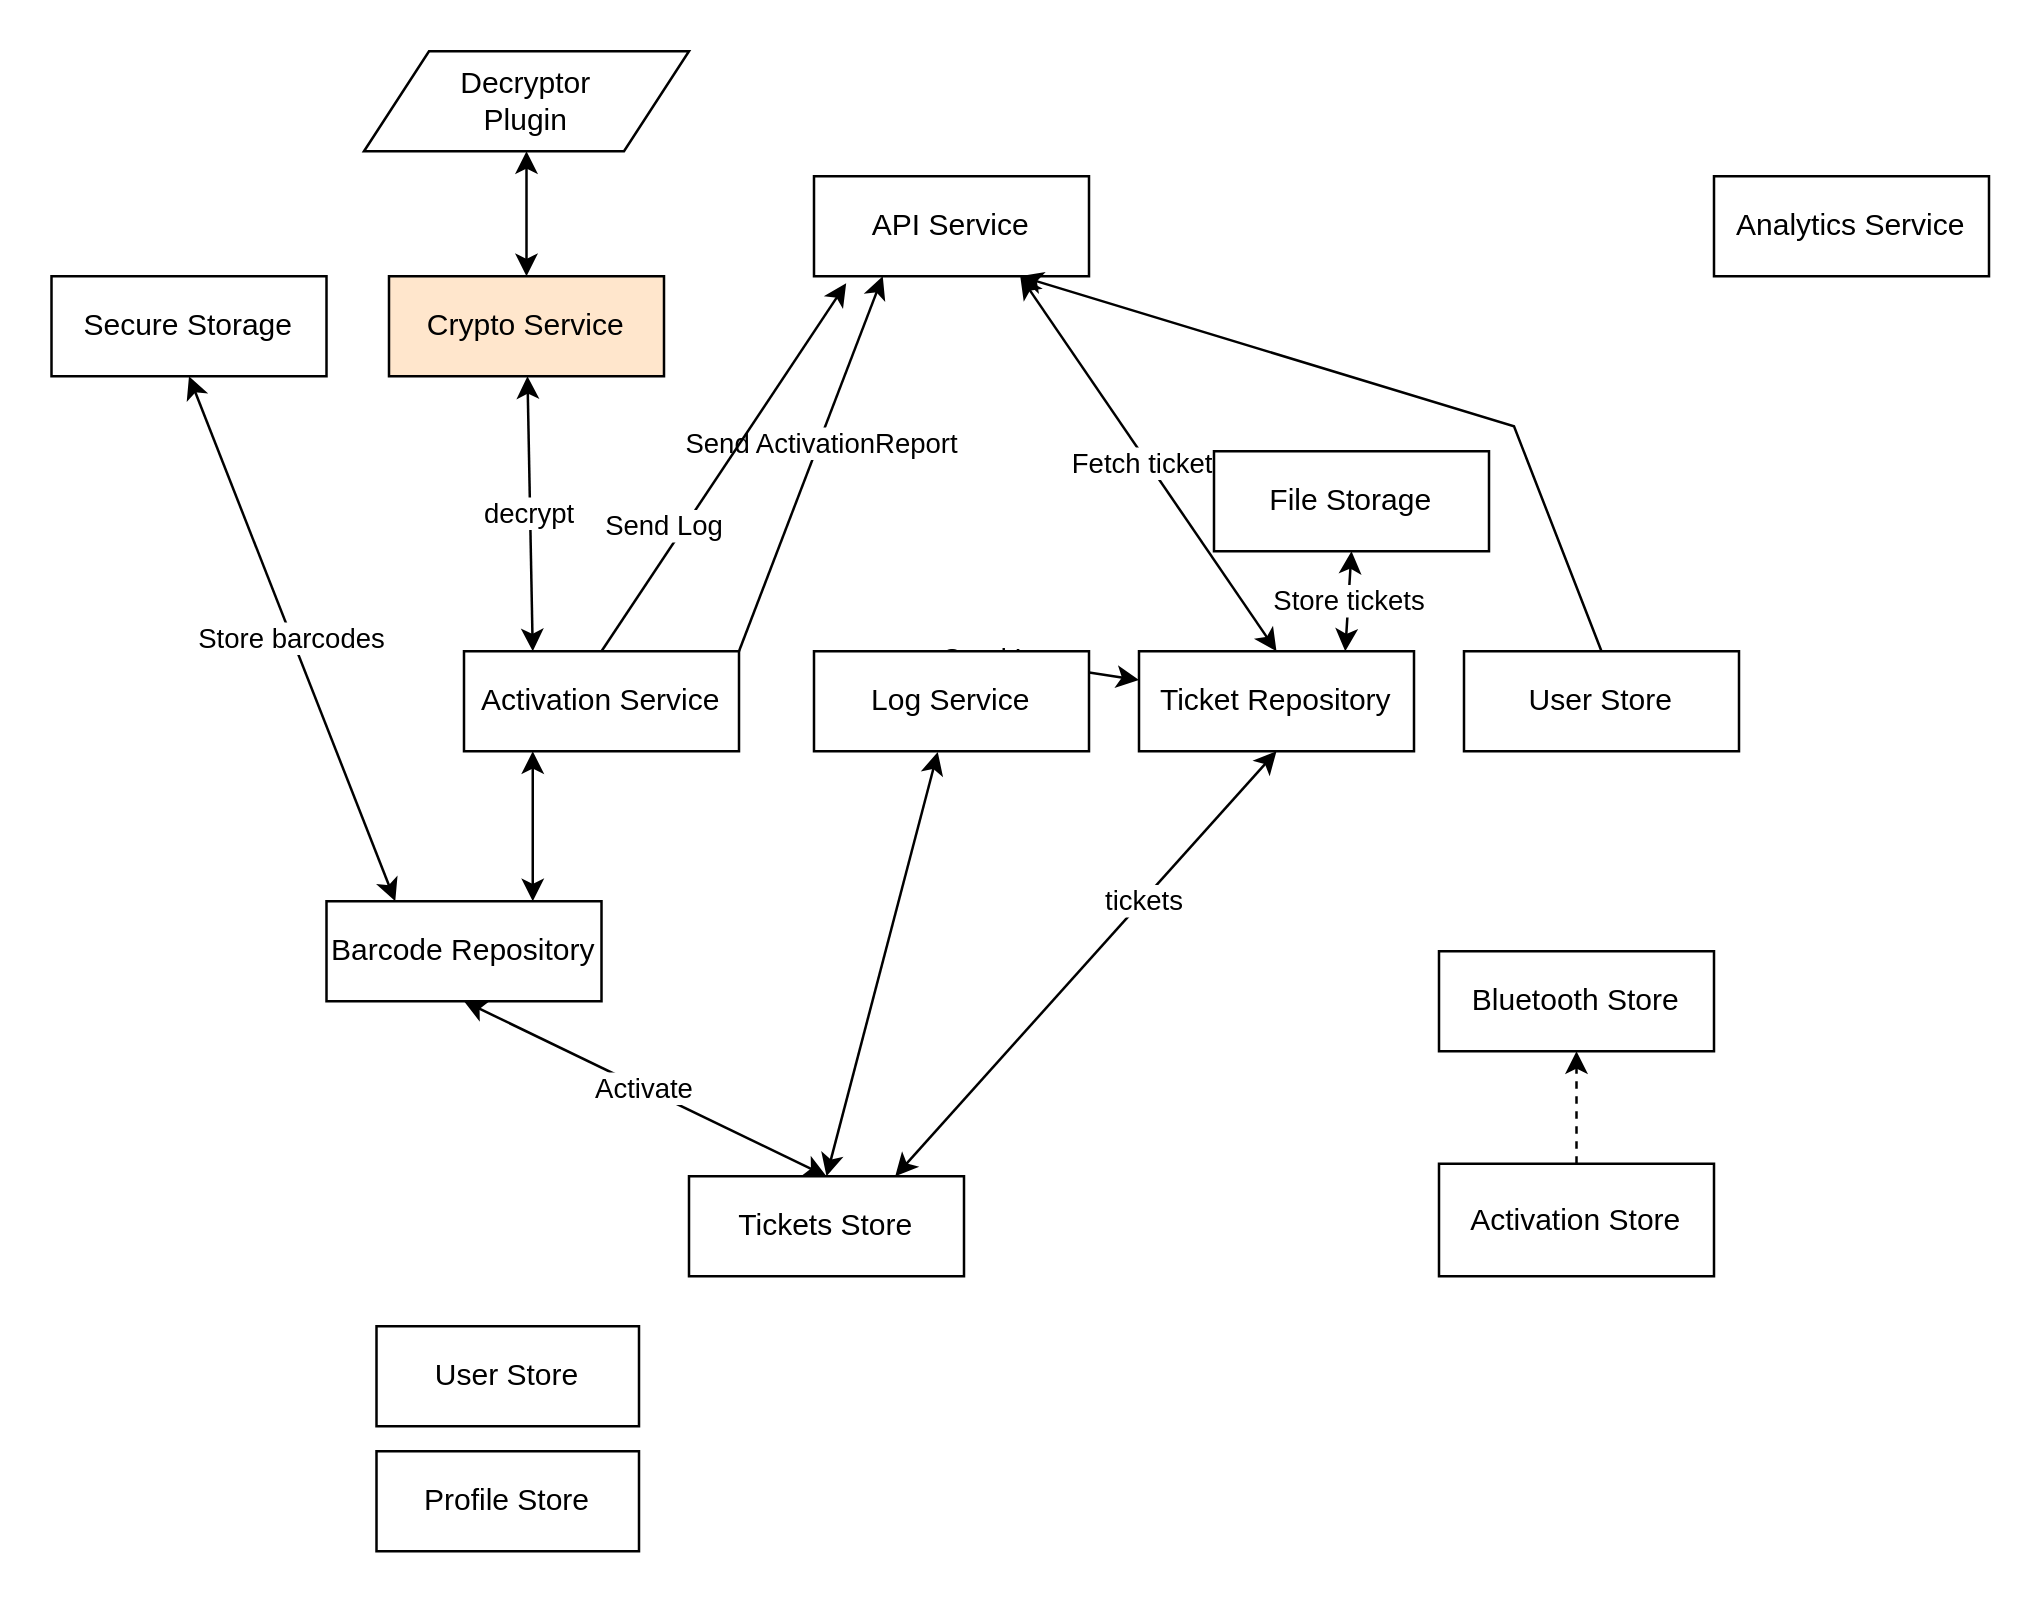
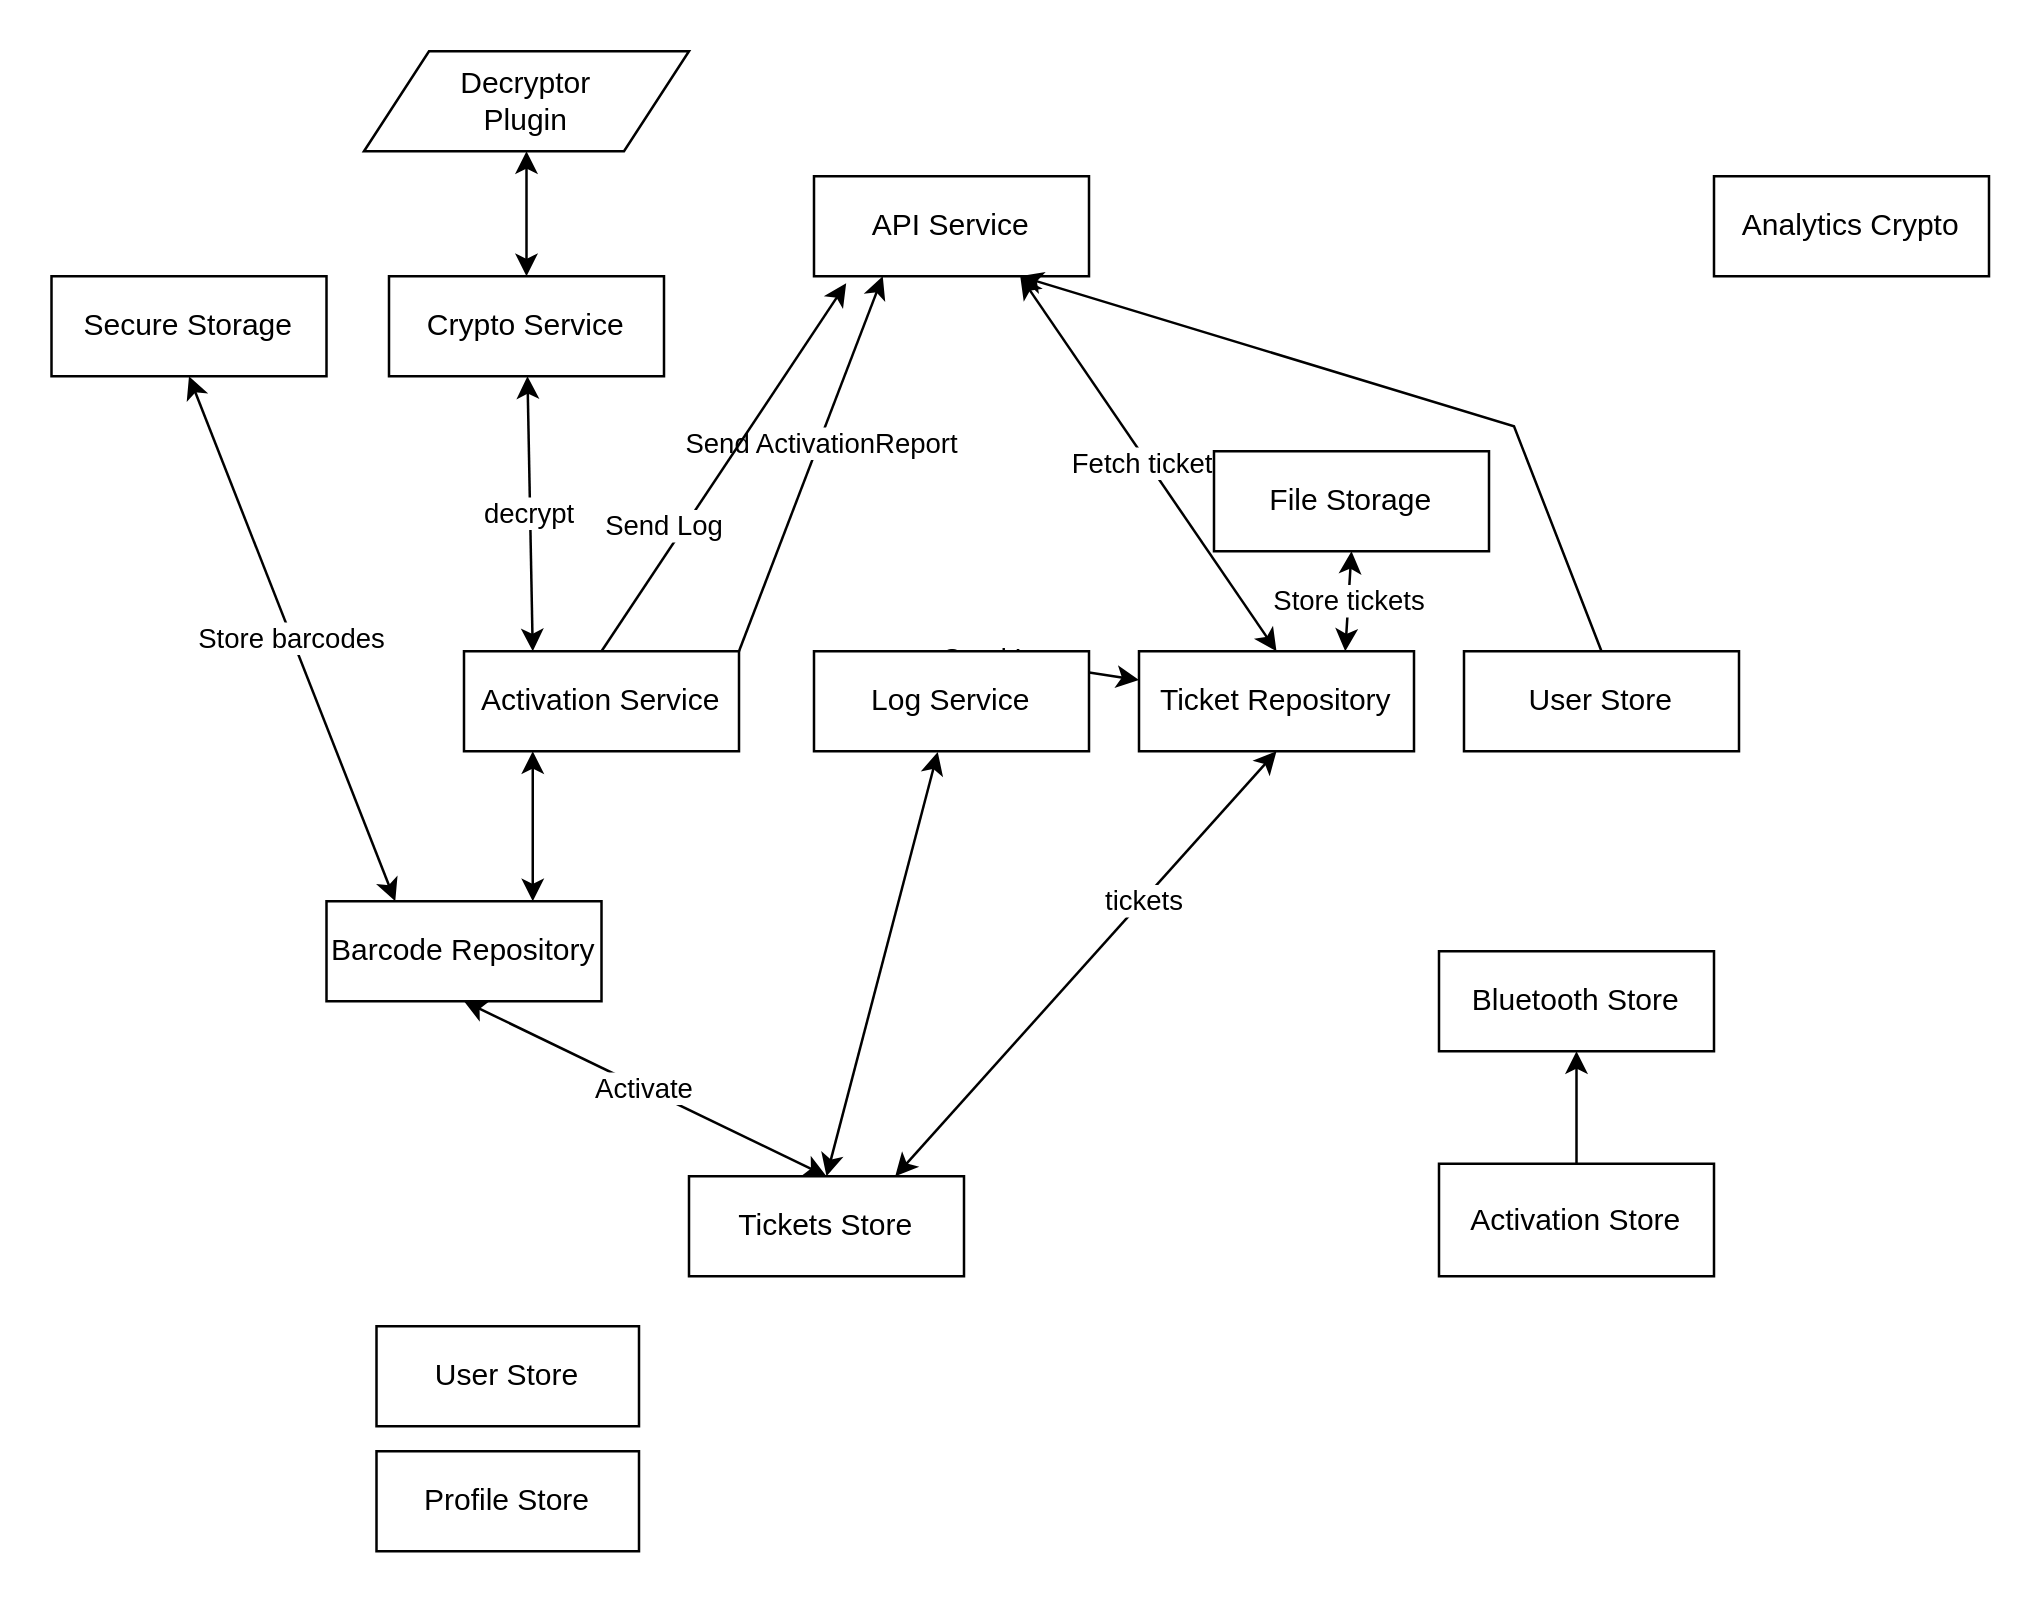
(1851, 226) -> (1851, 226)
(526, 326) -> (526, 326)
(1576, 1112) -> (1576, 1112)
